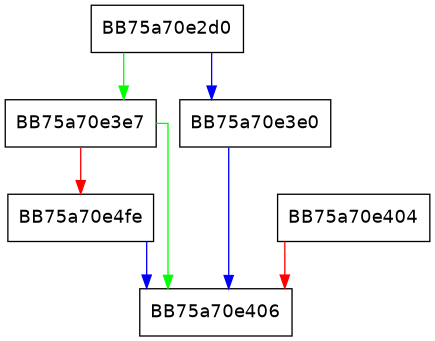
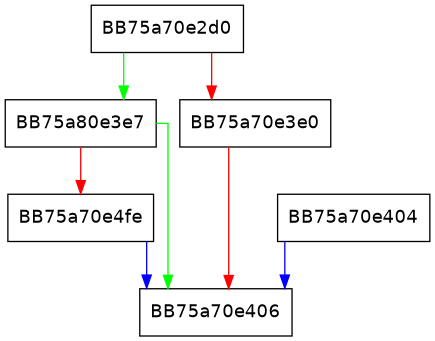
(212, 69) -> (212, 69)
(81, 123) -> (81, 123)
(229, 211) -> (229, 211)
(285, 258) -> (285, 258)
